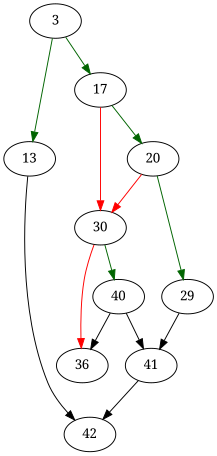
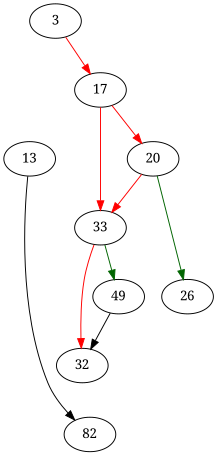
(75, 51) -> (75, 51)
(44, 85) -> none
(124, 121) -> (124, 121)
(100, 228) -> (100, 228)
(119, 297) -> (119, 297)
(188, 297) -> (188, 297)
(82, 366) -> (82, 366)
(151, 366) -> none
(90, 434) -> (90, 434)
